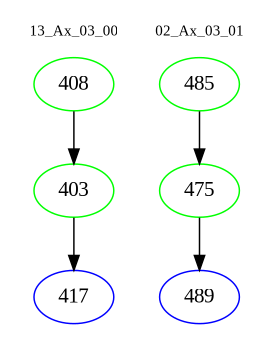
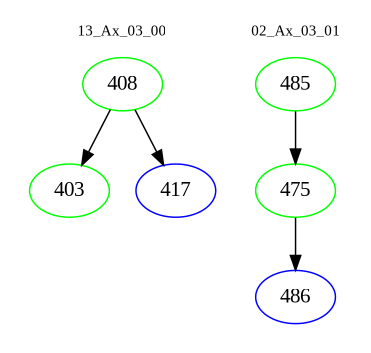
(74, 237) -> (146, 131)
(200, 297) -> (296, 297)
